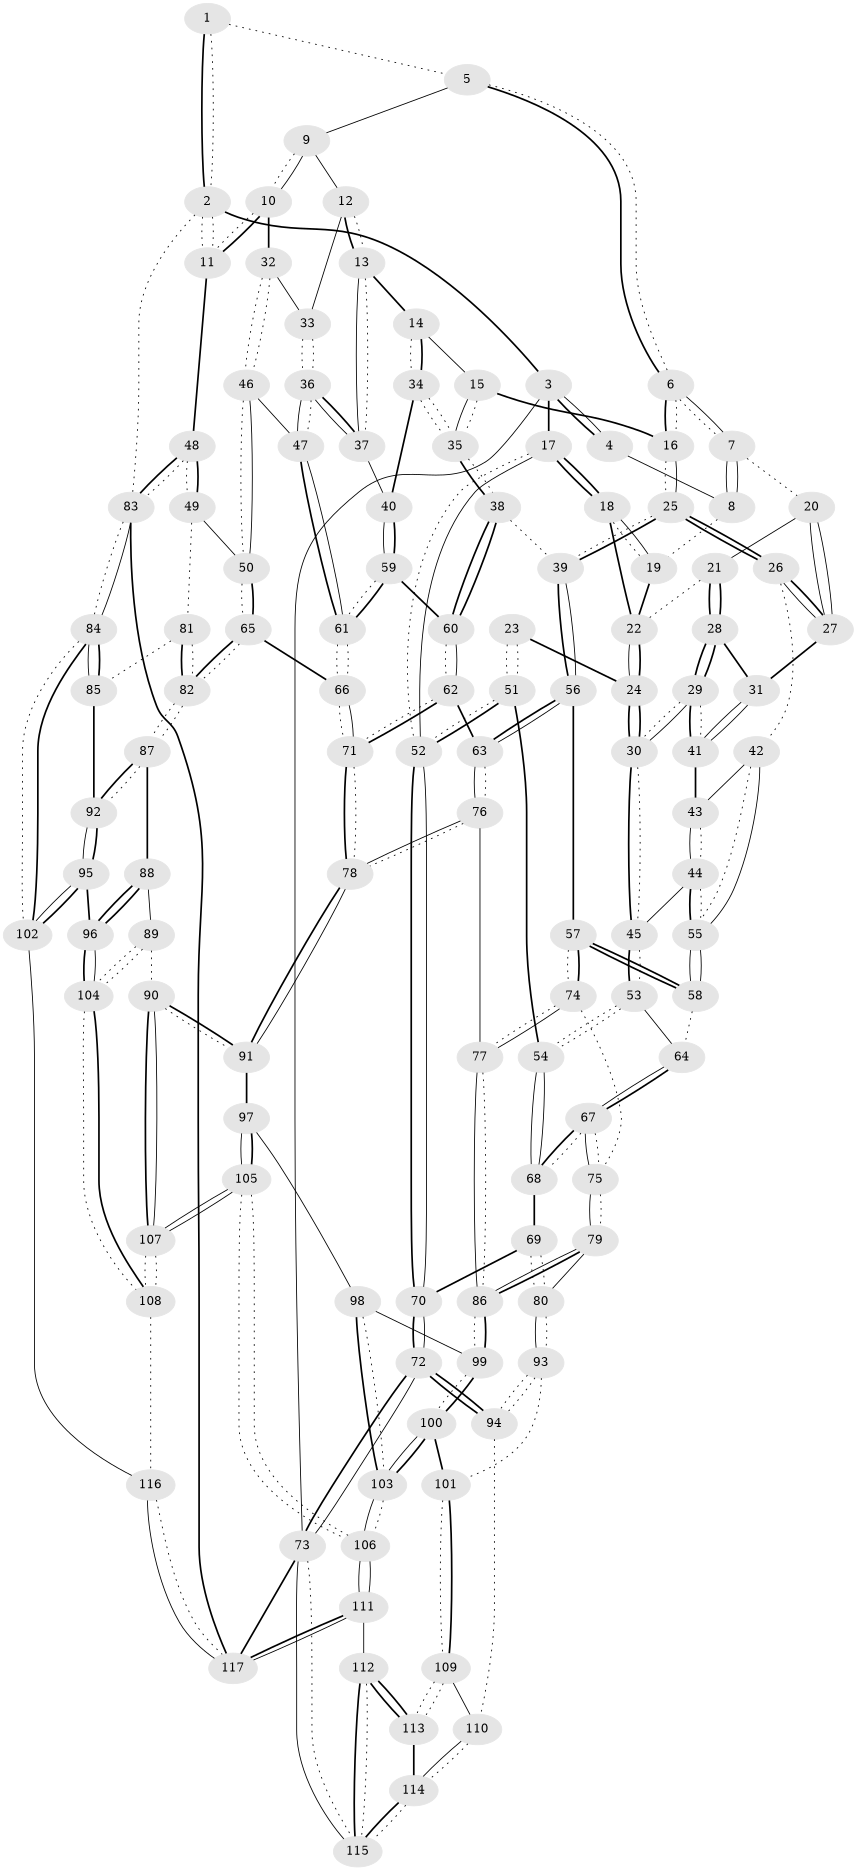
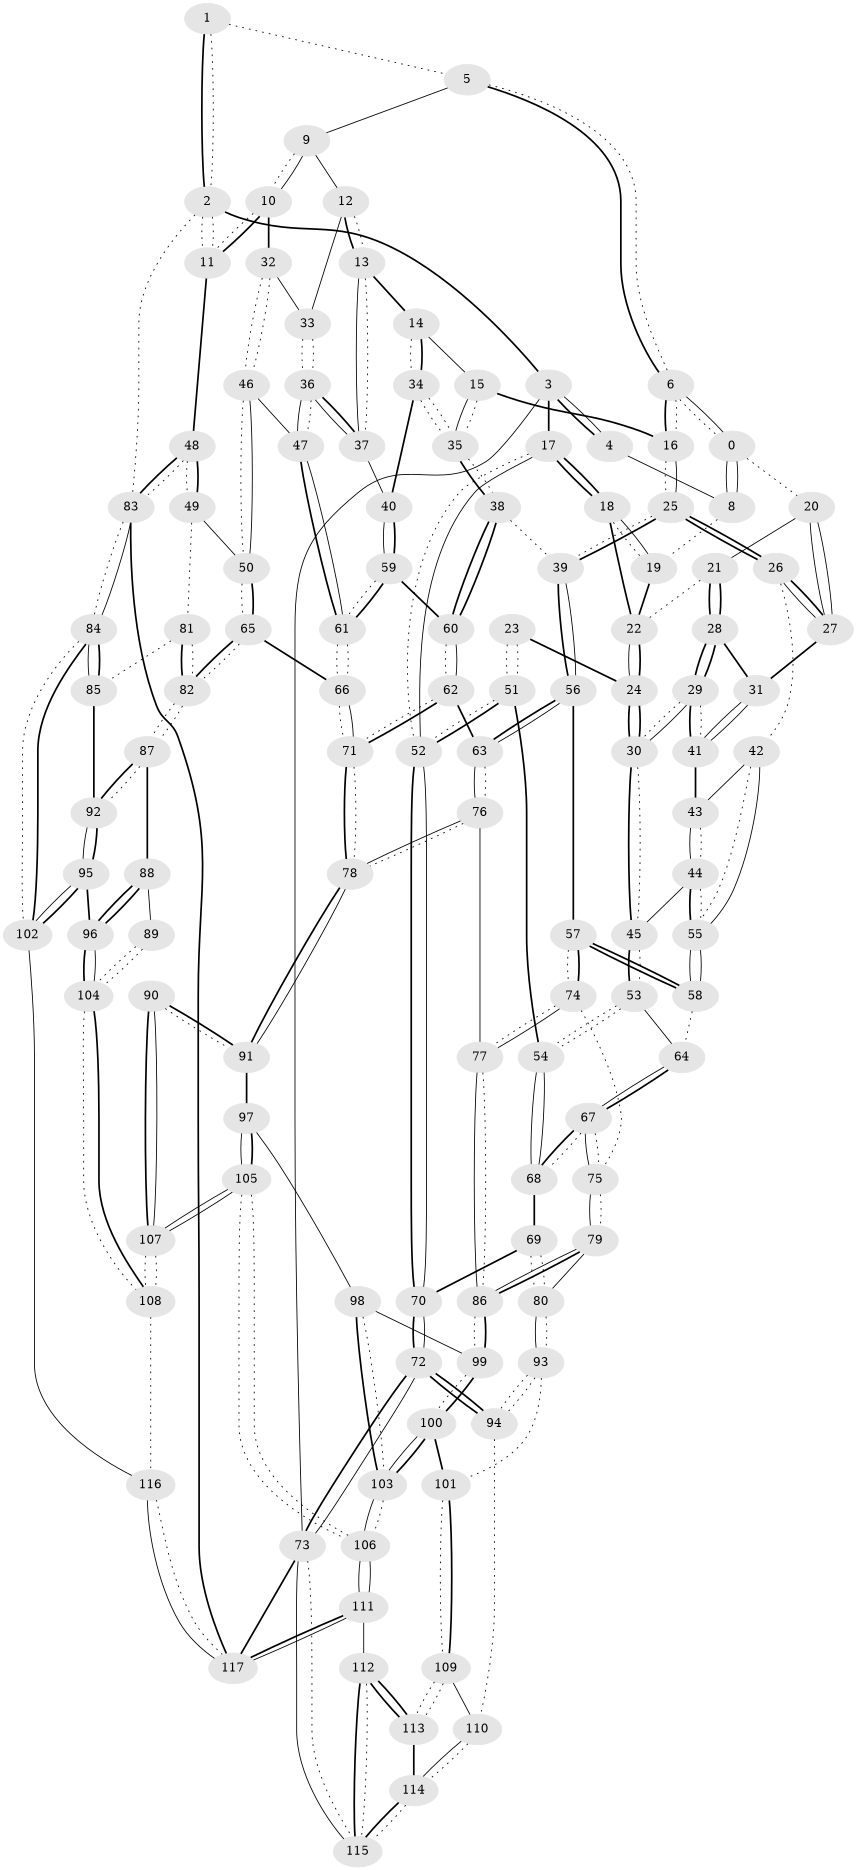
(732, 446) -> (732, 446)
(152, 966) -> none
